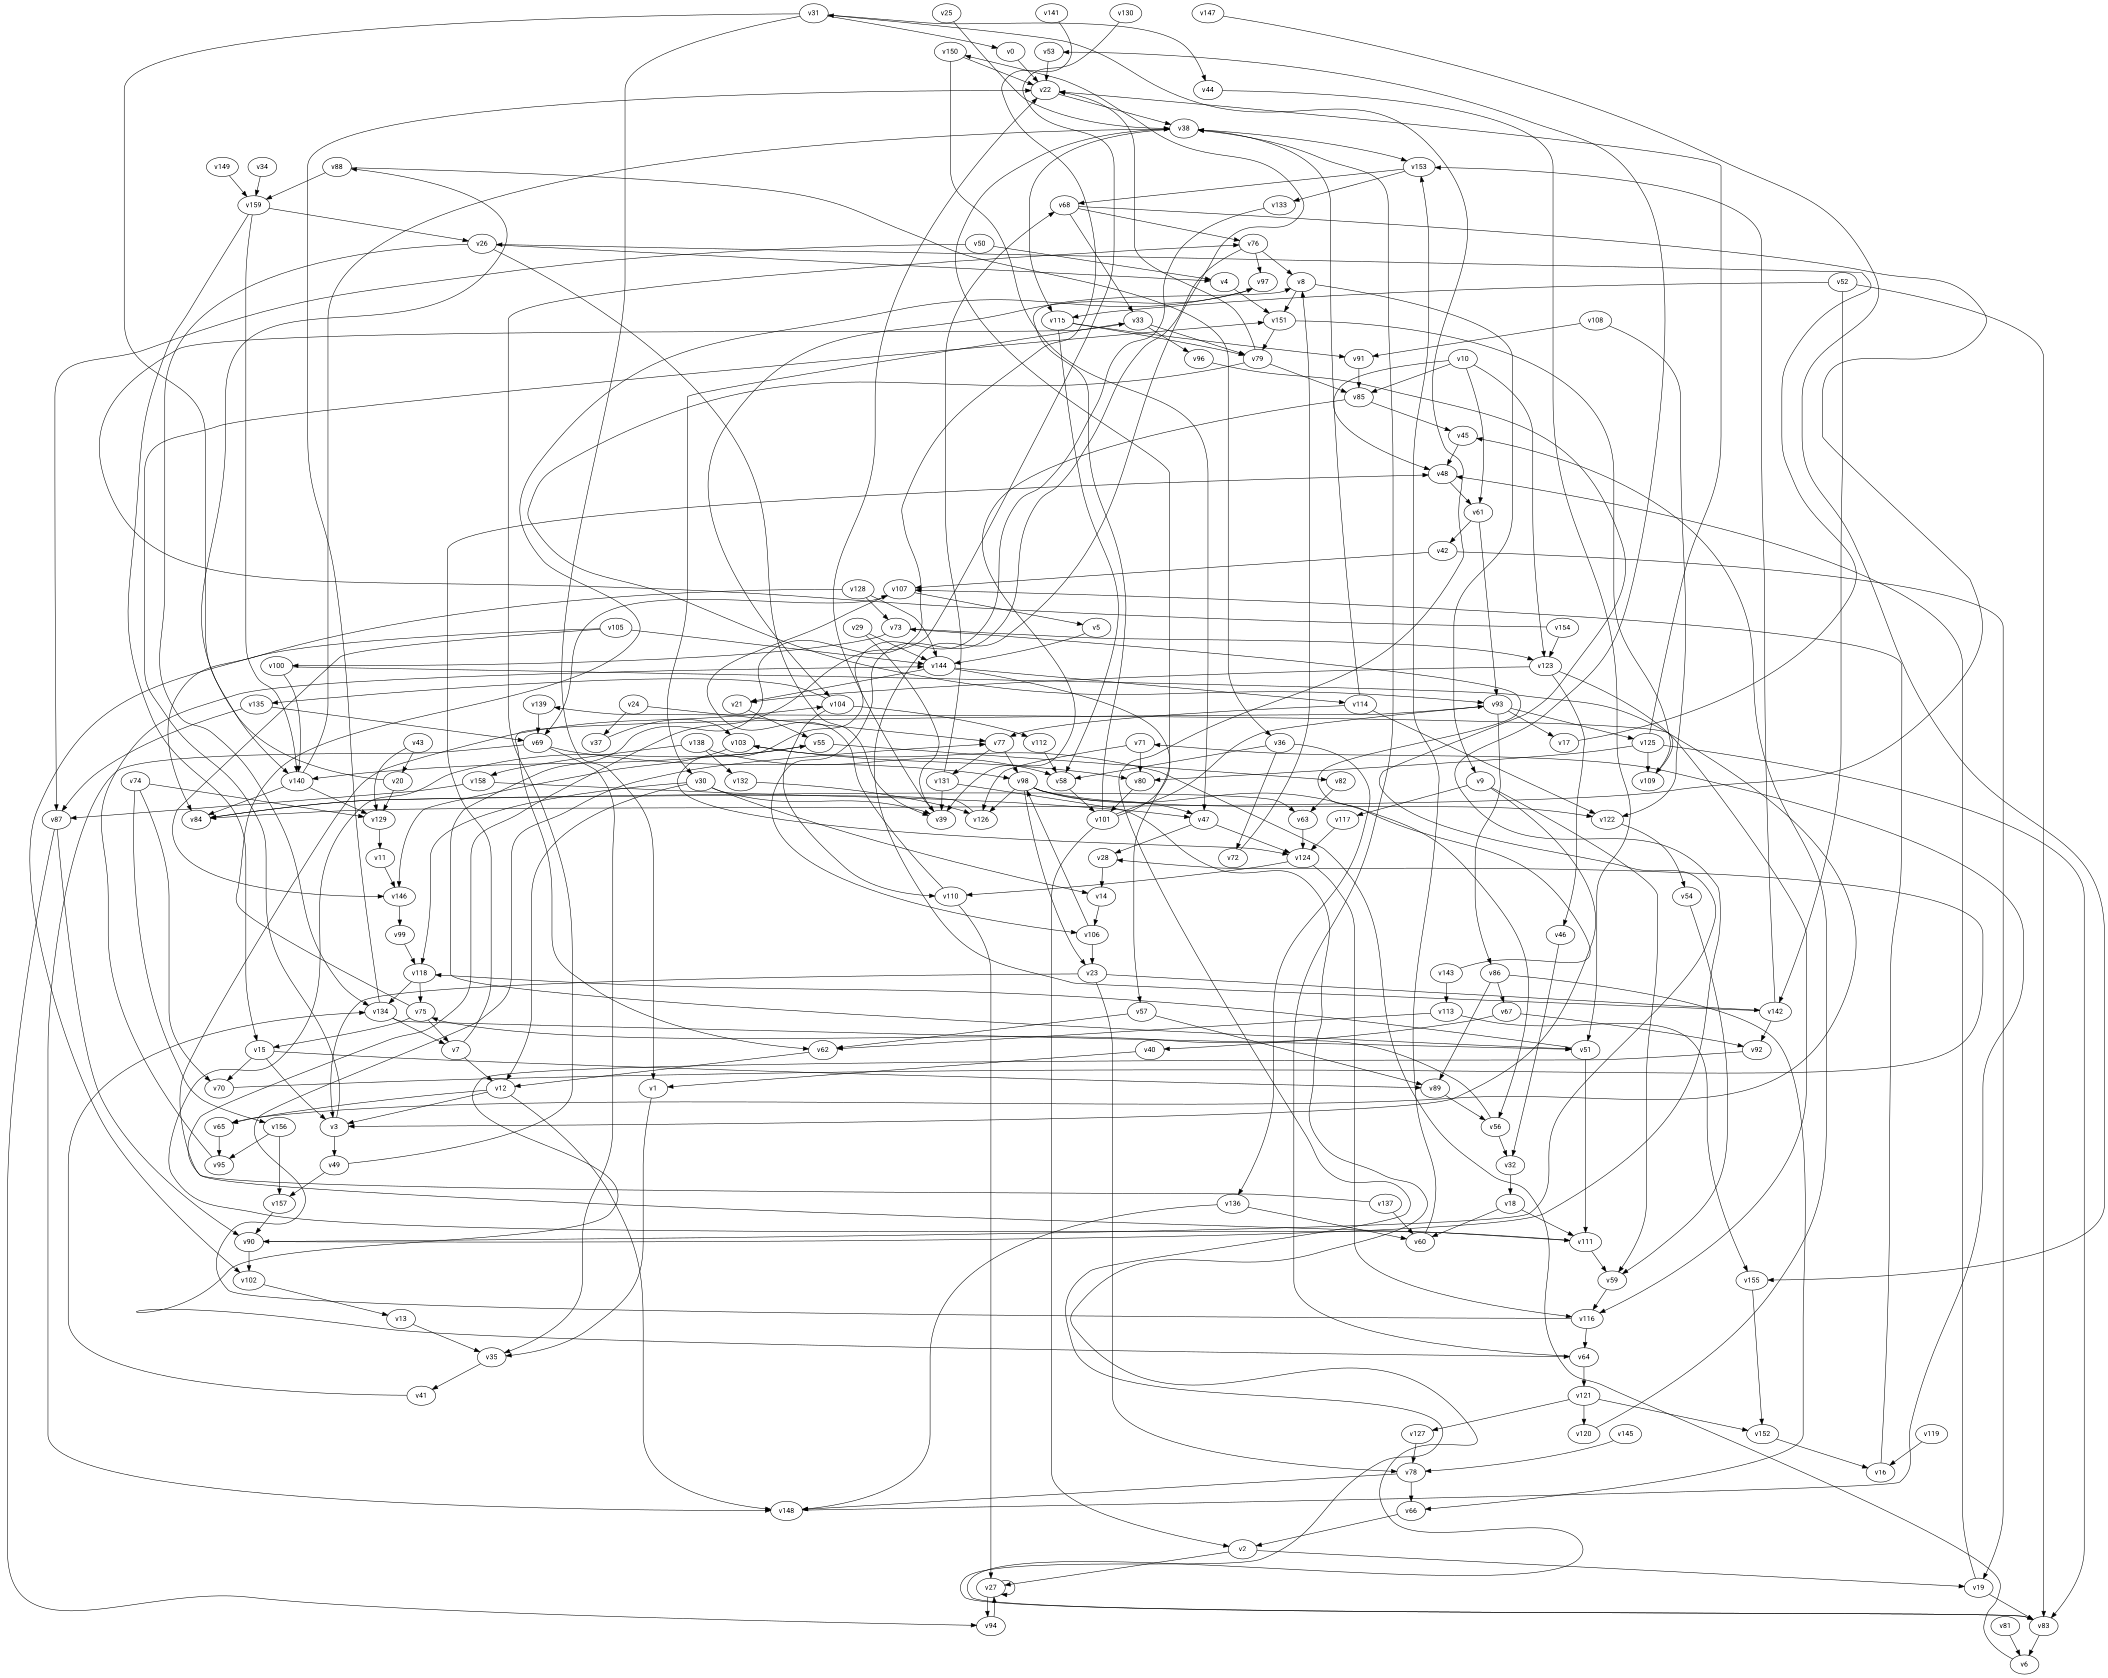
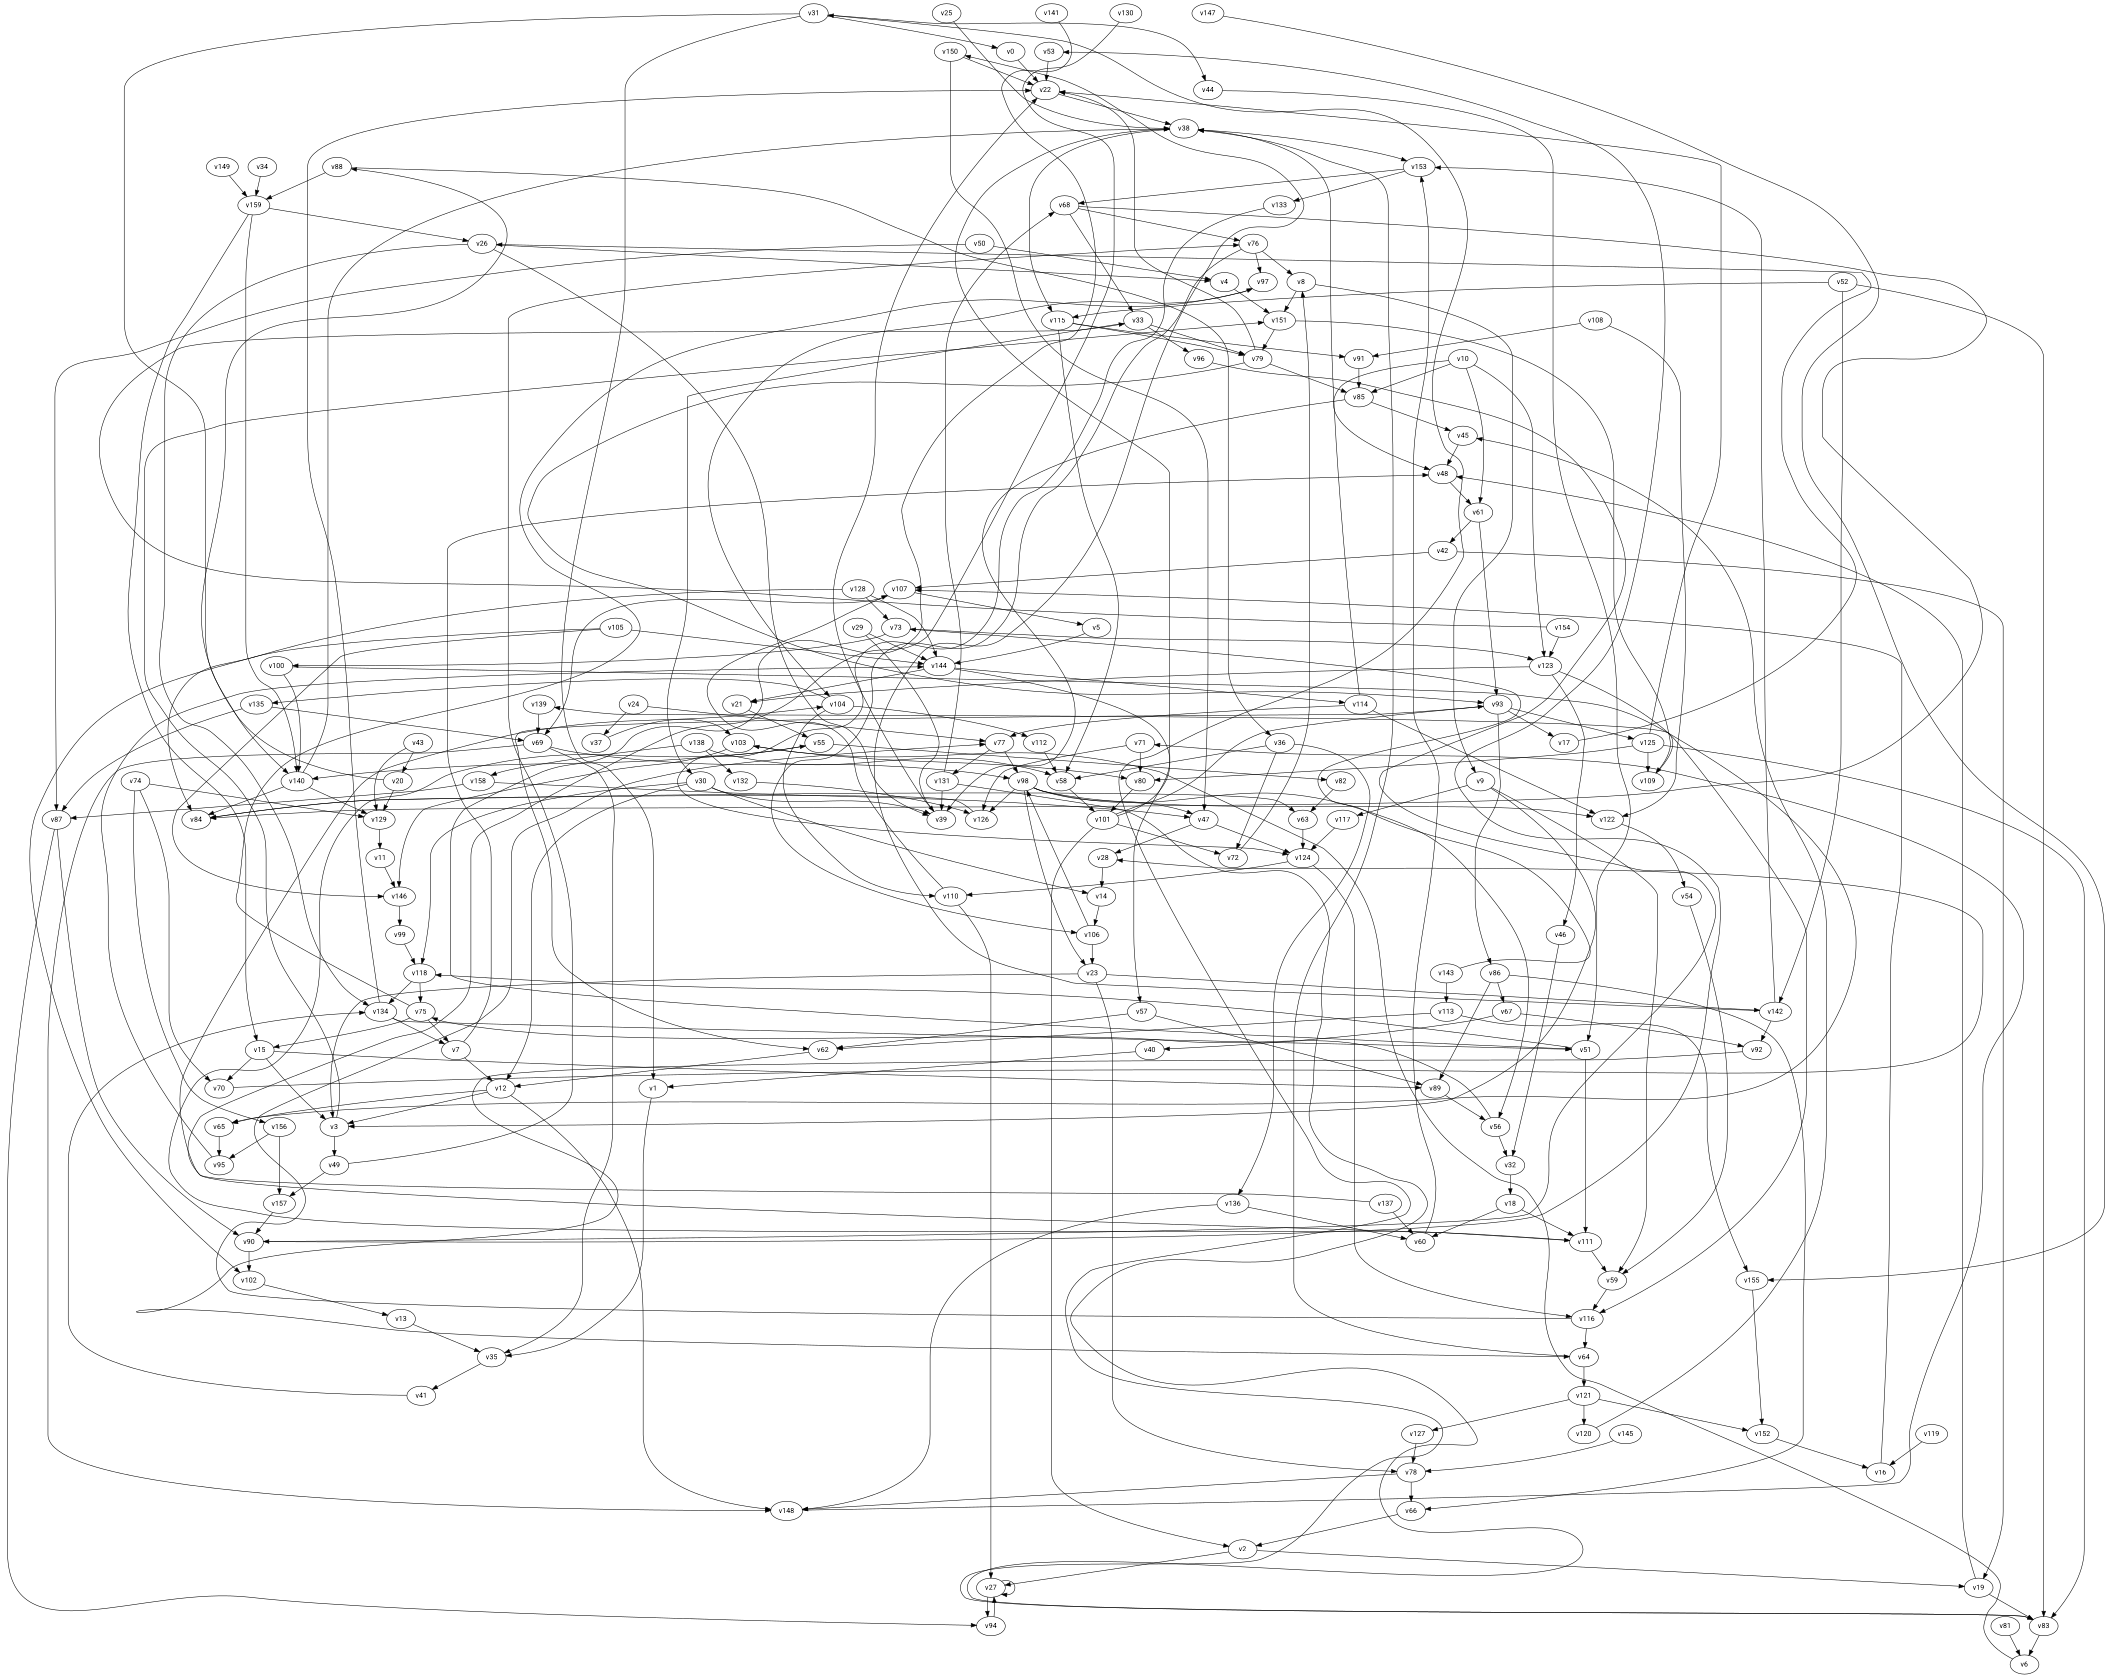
(1088, 427) -> (1154, 835)
